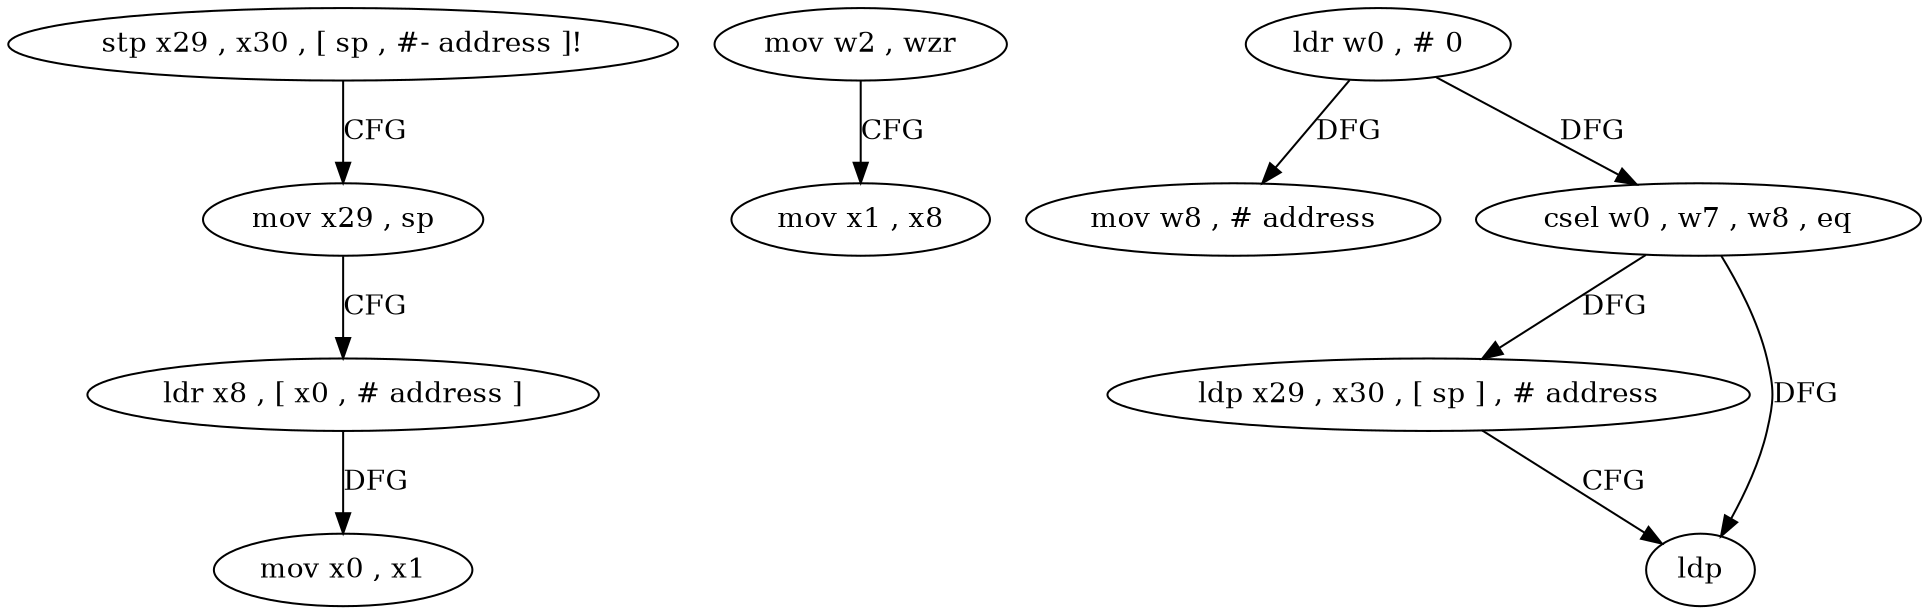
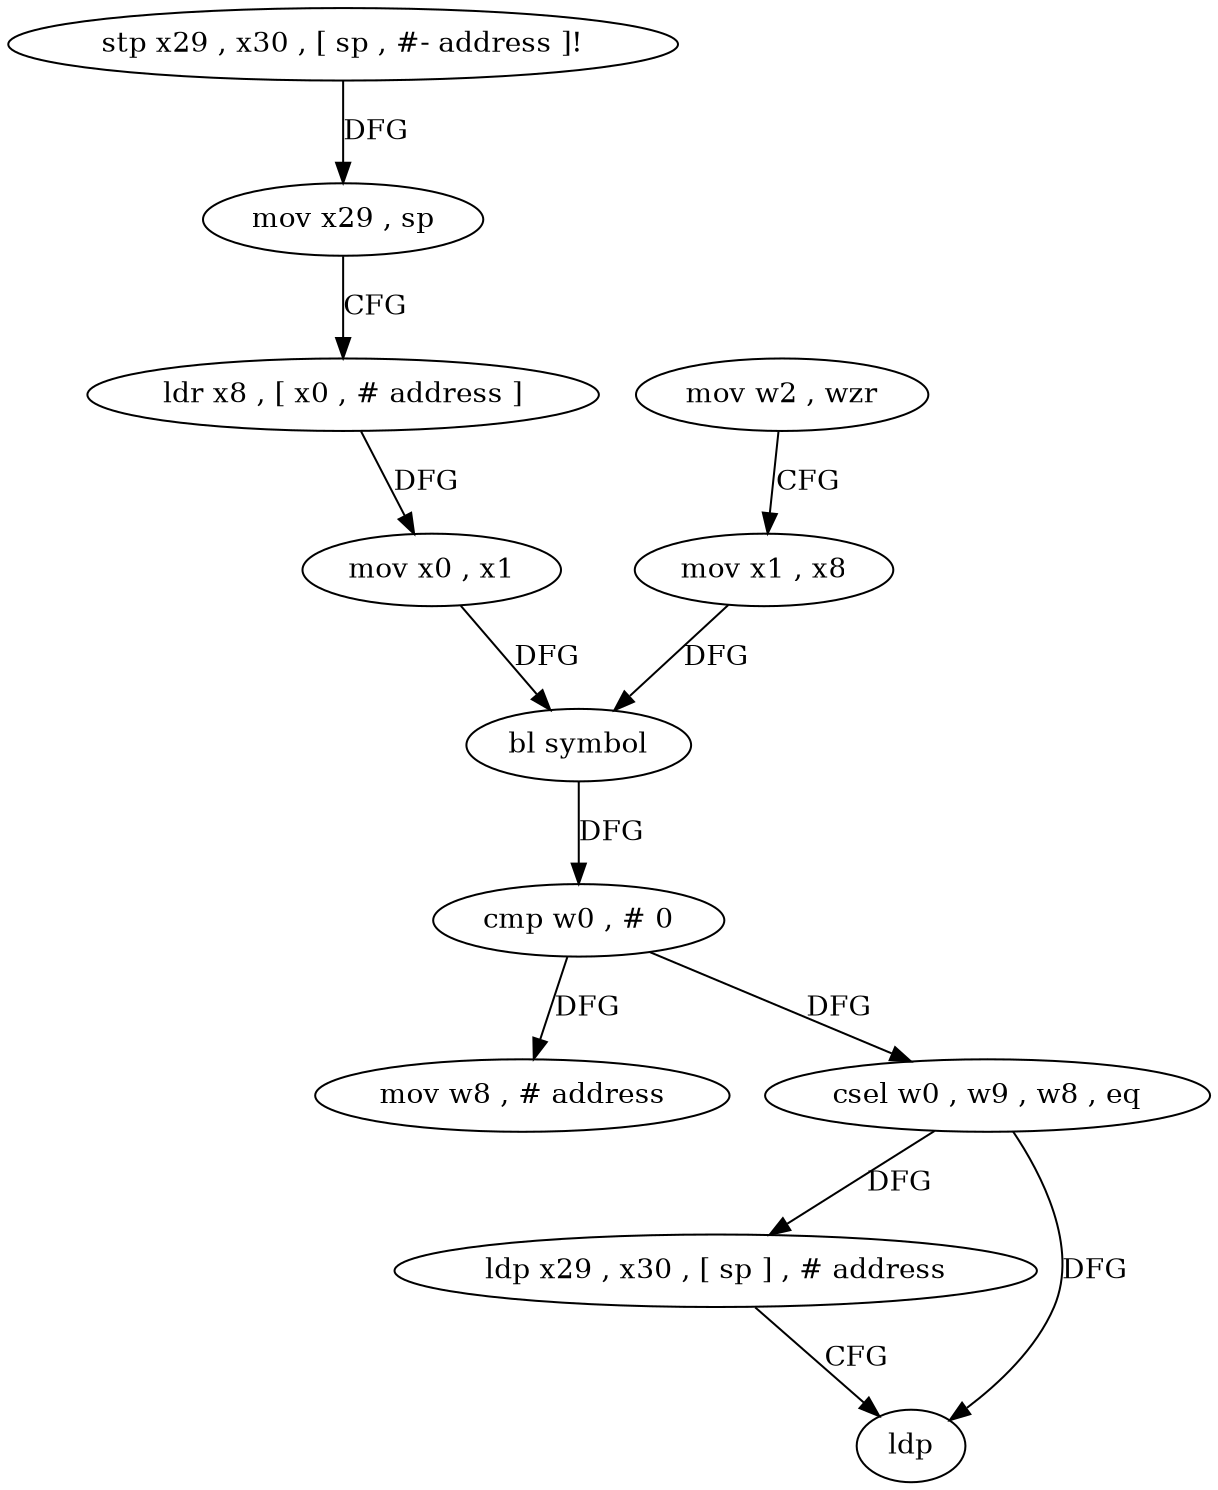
(1378, 44) -> (579, 920)
(375, 132) -> (376, 132)
(1698, 220) -> (988, 1096)
none -> (579, 745)
